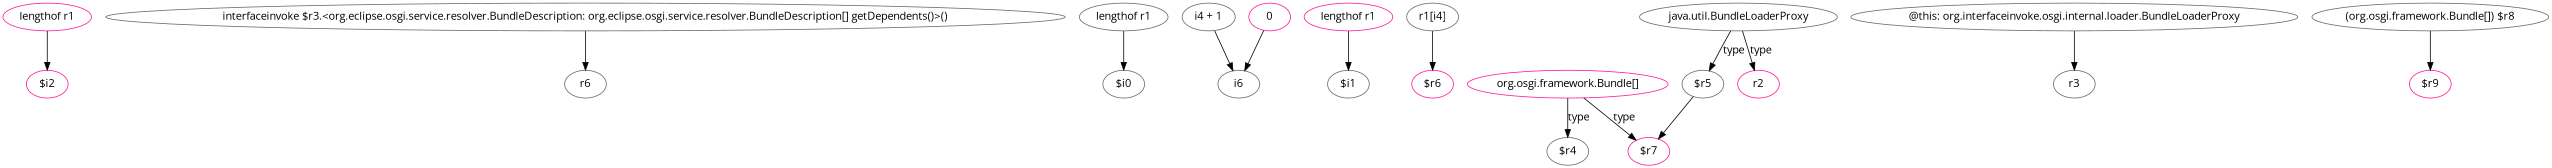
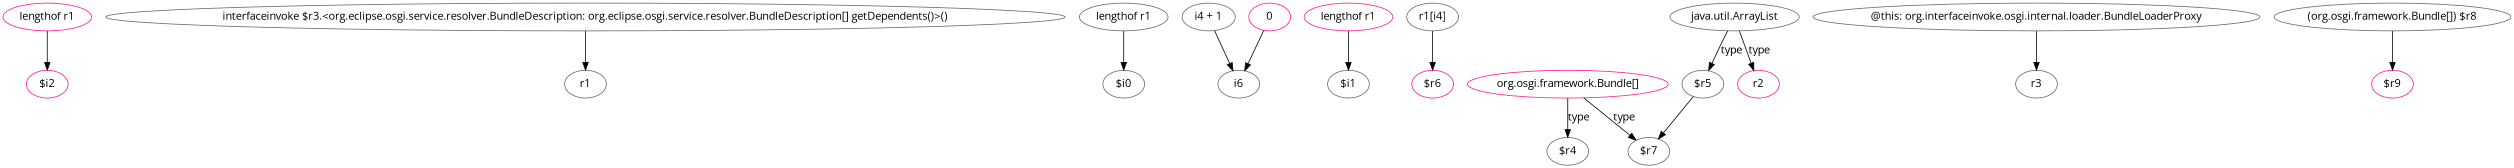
(1738, 17) -> (1735, 17)
(585, 84) -> (585, 84)
(1649, 151) -> (1649, 151)
